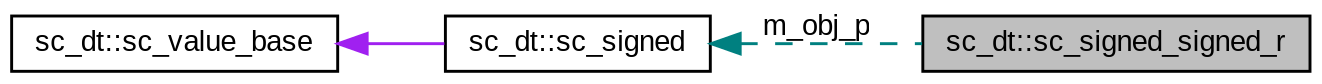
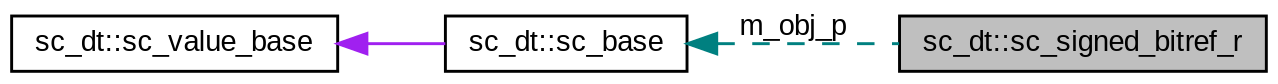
(578, 44) -> (566, 44)
(1116, 44) -> (1083, 44)
